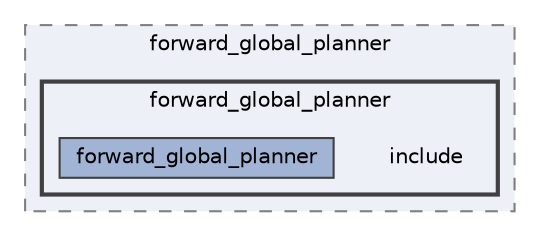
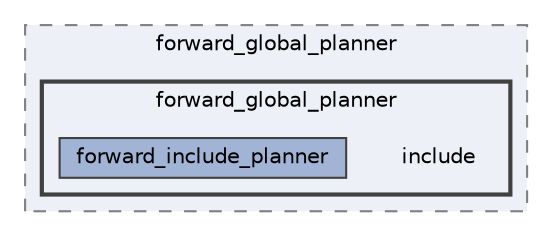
(197, 158) -> (203, 158)
